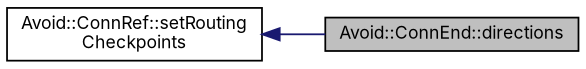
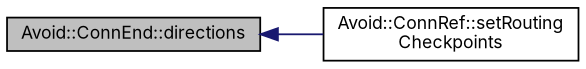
(303, 34) -> (301, 34)
